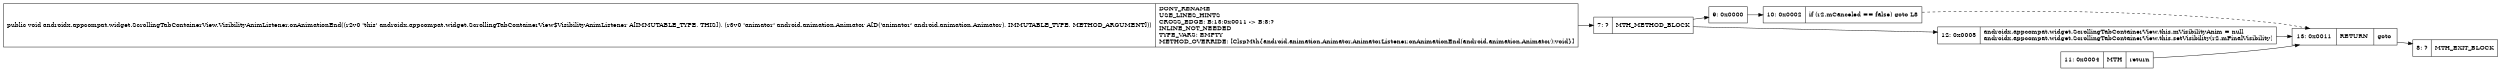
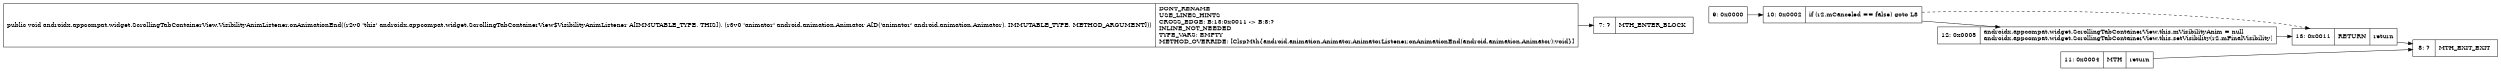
(1699, 18) -> none
(1653, 25) -> (1652, 25)
(1813, 30) -> (1959, 24)
(2384, 37) -> (2384, 37)
(2464, 48) -> (2464, 48)
(2224, 53) -> (2281, 54)
